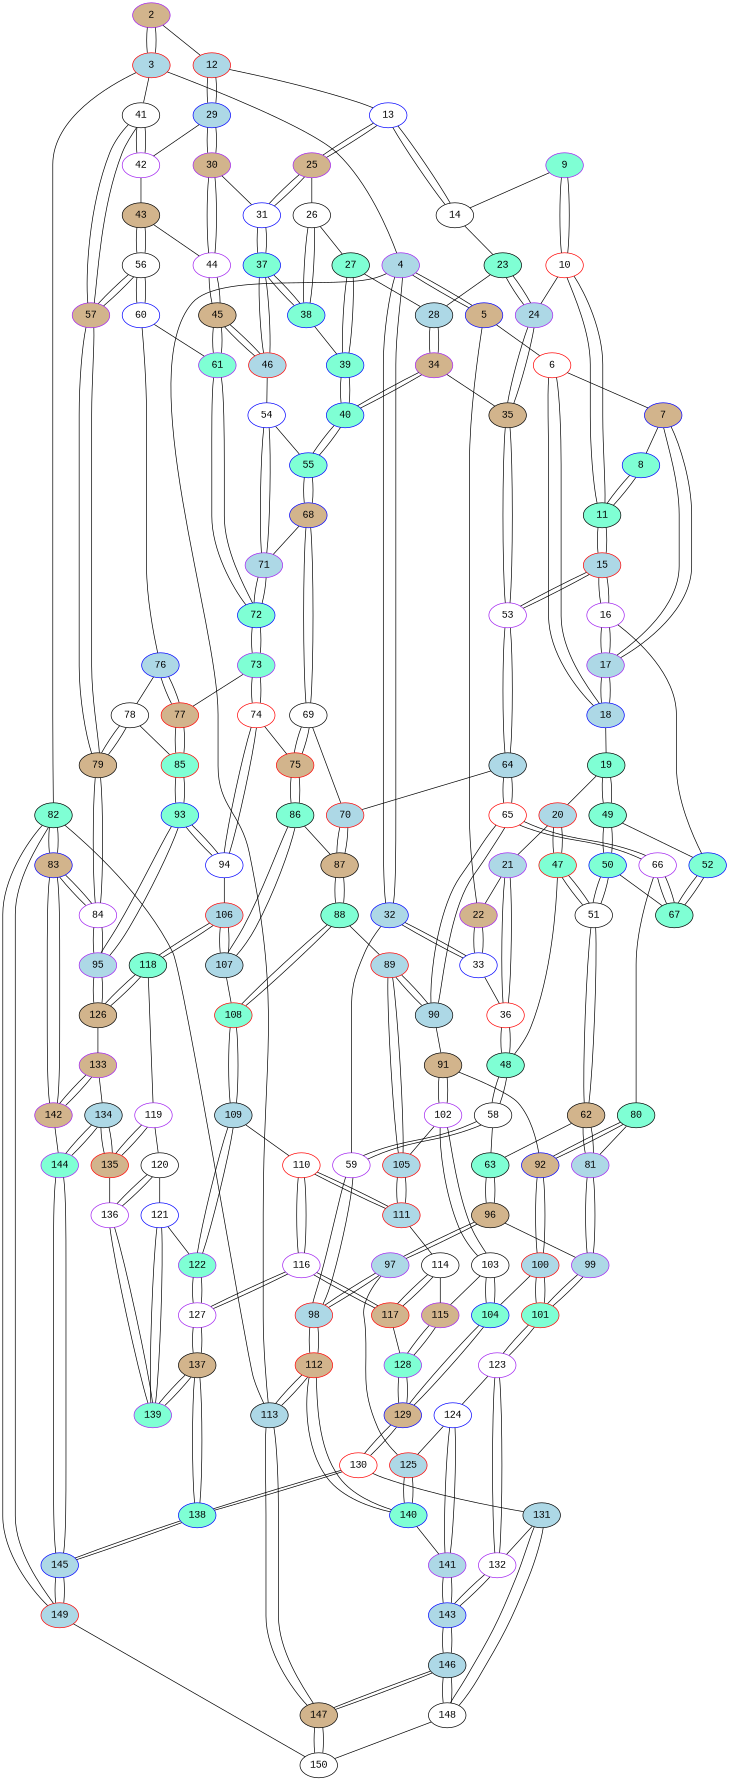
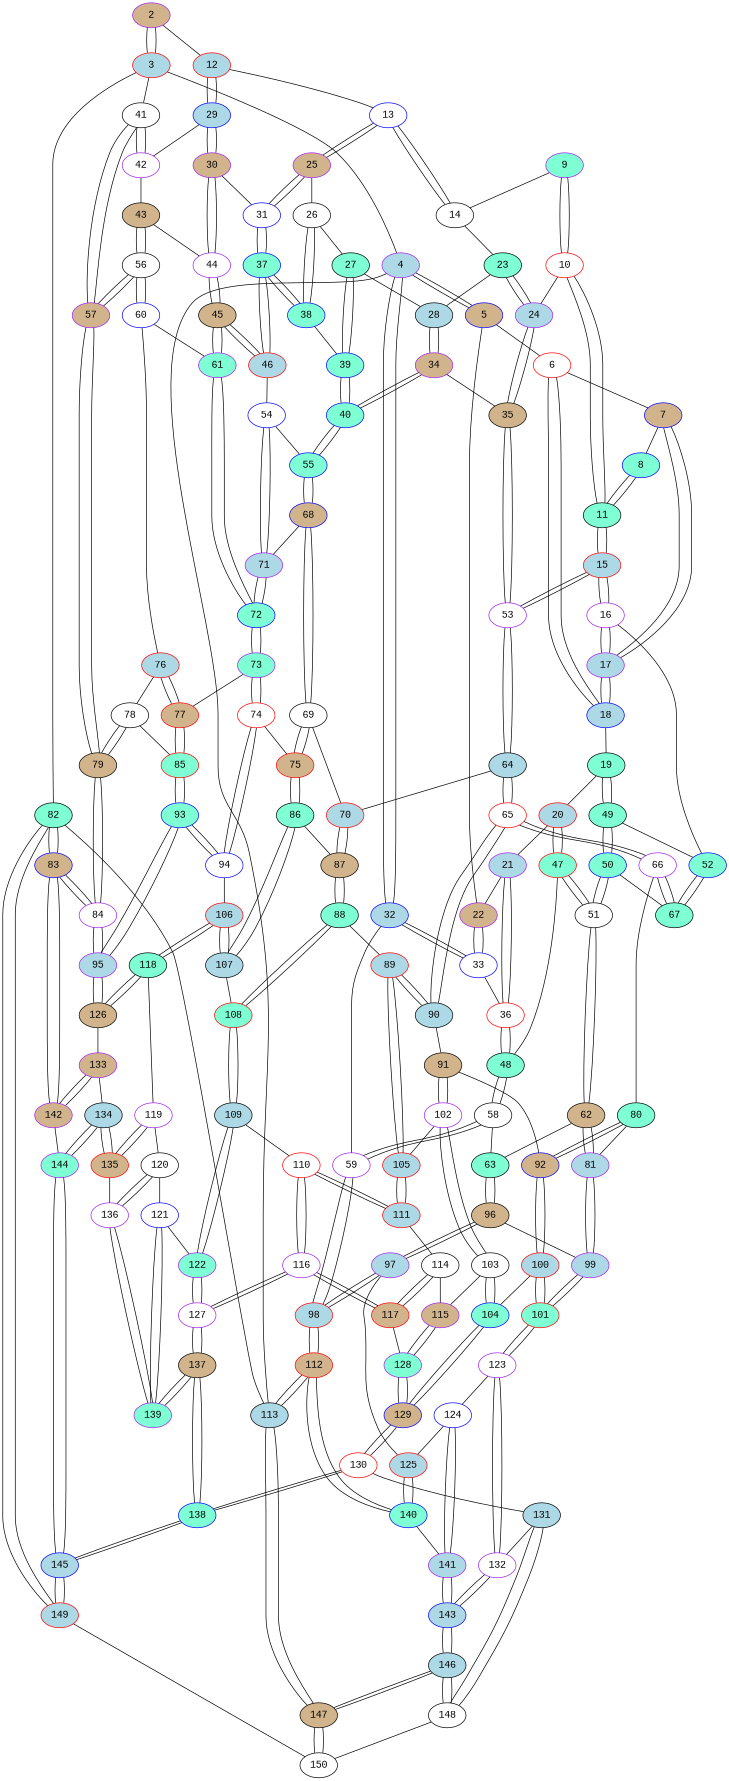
(160, 665) -> (160, 665)
